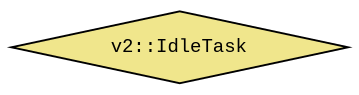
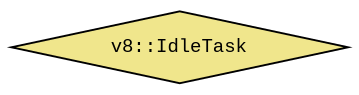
(180, 47) -> (180, 47)
